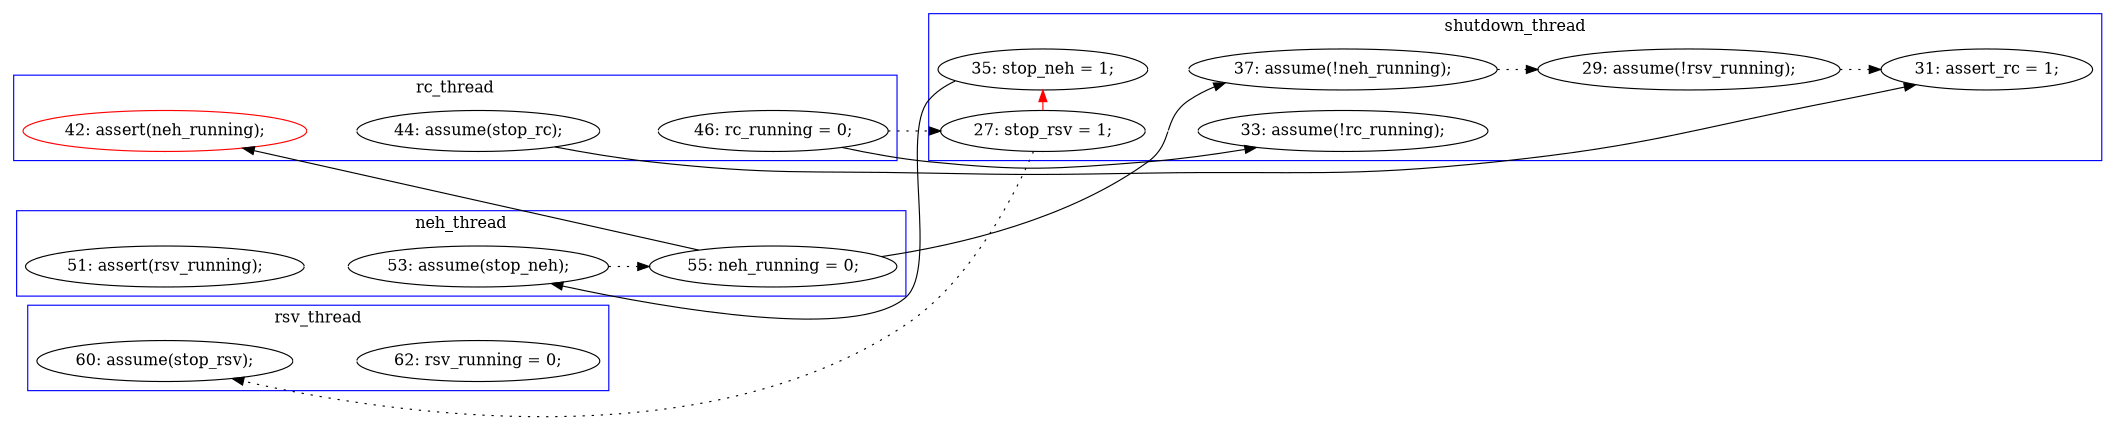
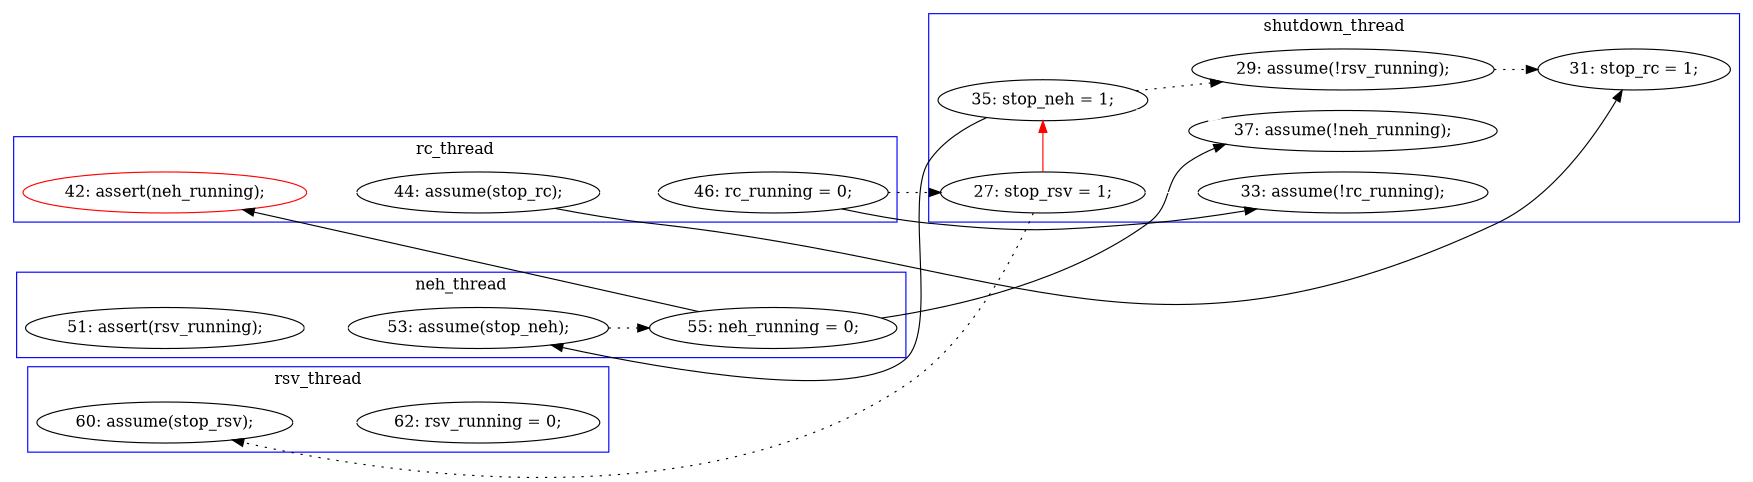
(1512, 69) -> (1173, 87)
(1987, 69) -> (1634, 69)
